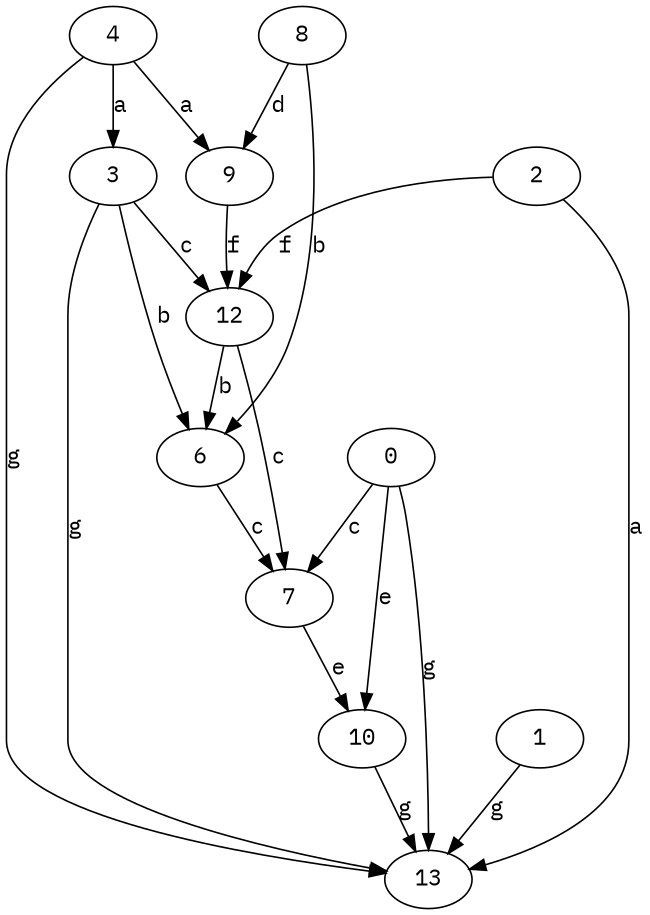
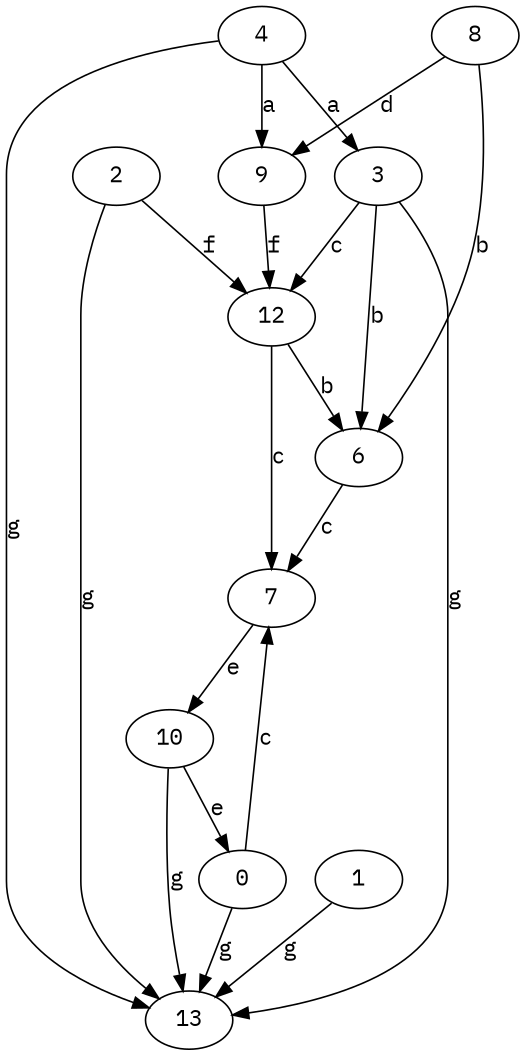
(636, 528) -> (88, 598)
(378, 590) -> (202, 802)
